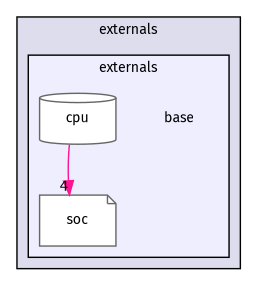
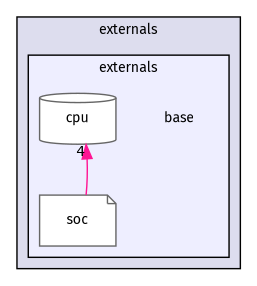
(68, 163) -> (87, 177)
